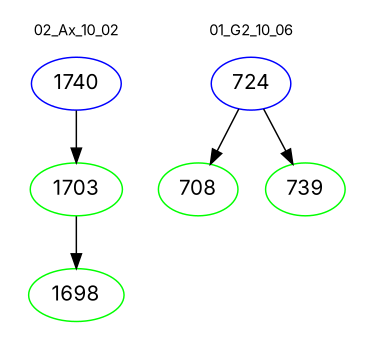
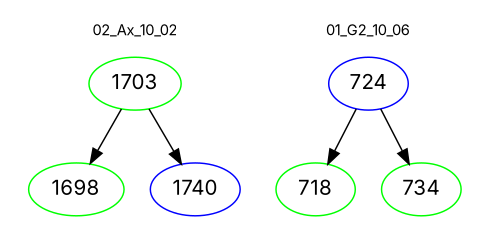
(76, 129) -> (161, 130)
(198, 189) -> (316, 189)
(305, 189) -> (421, 189)
